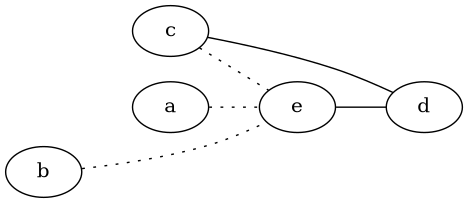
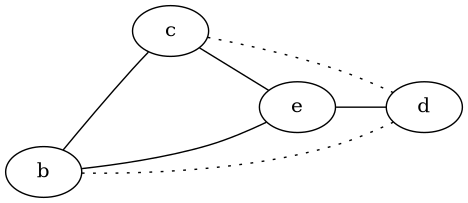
(302, 59) -> (302, 59)
(234, 69) -> (234, 69)
none -> (105, 100)
(171, 107) -> none
(176, 153) -> (176, 153)
none -> (241, 164)
